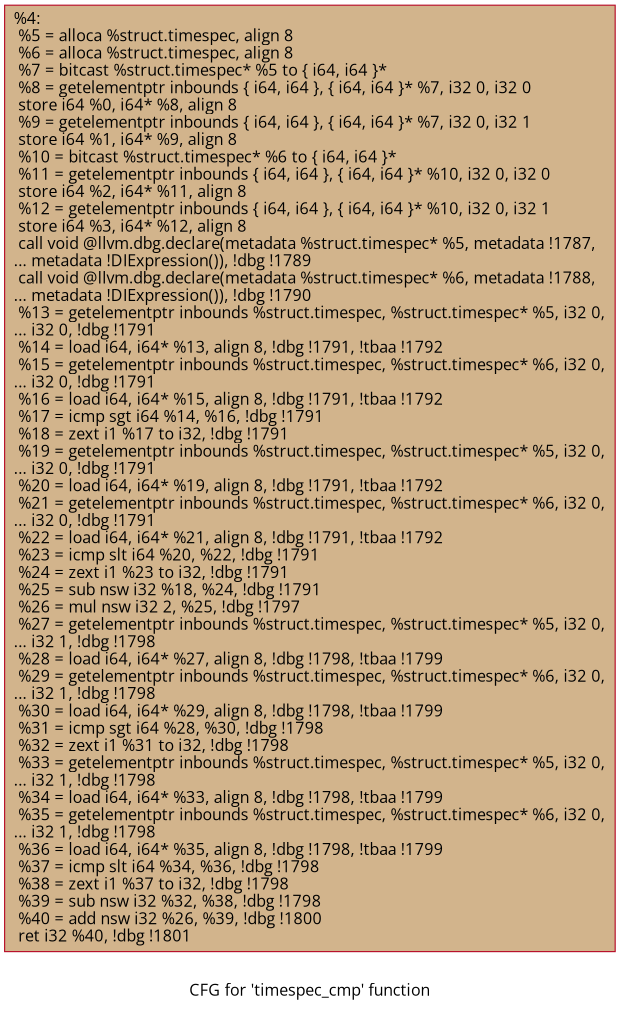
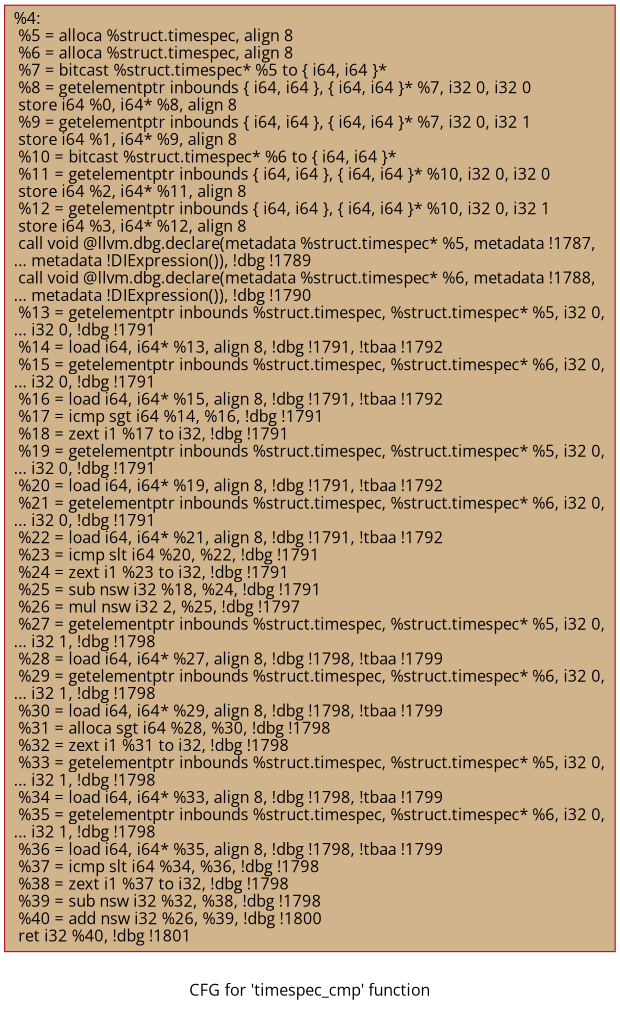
(169, 729) -> (173, 729)
